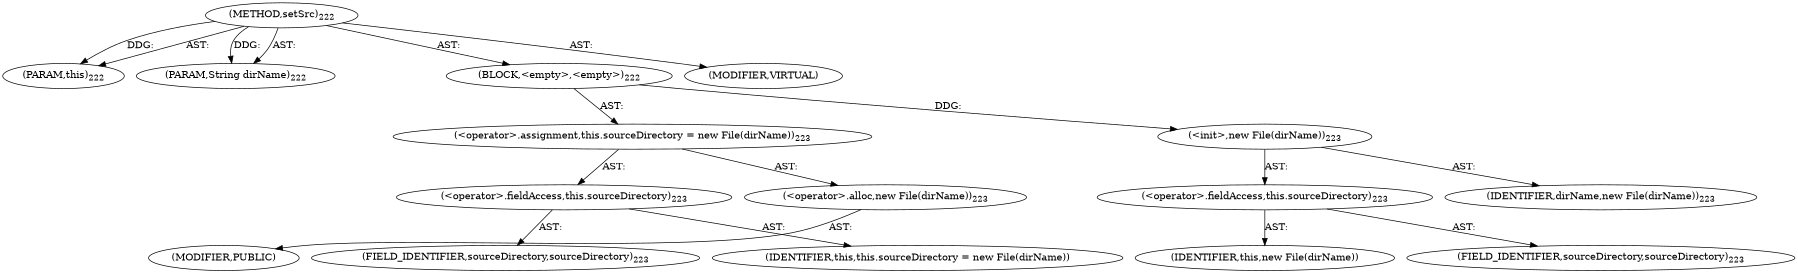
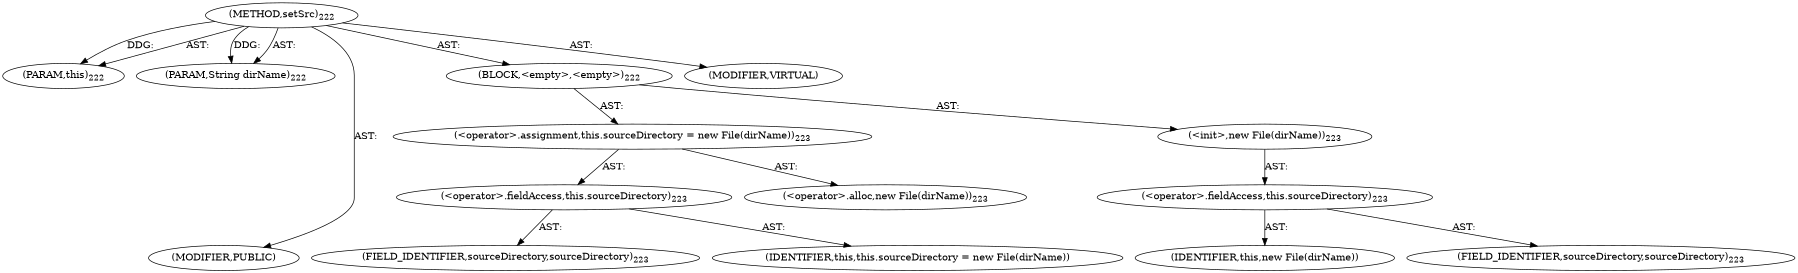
(950, 106) -> (950, 106)
(1601, 197) -> none
(574, 243) -> (354, 153)
